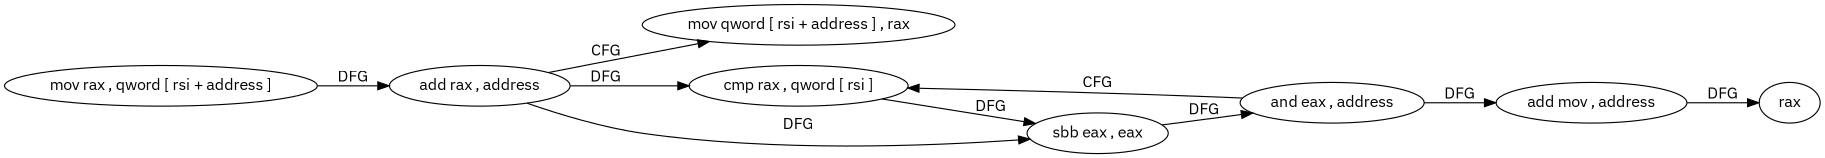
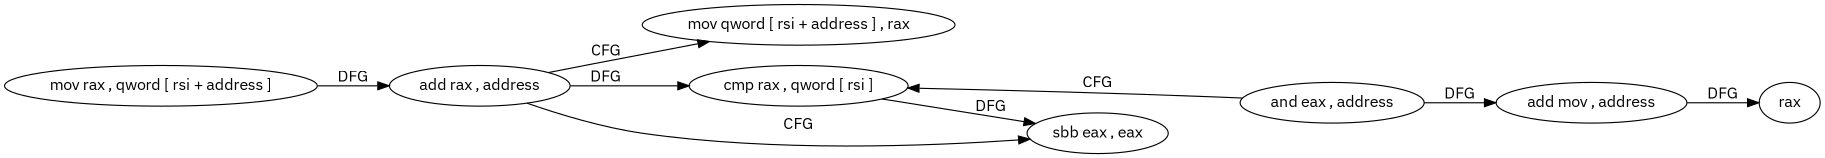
(1202, 120) -> none
(799, 125) -> (799, 125)
